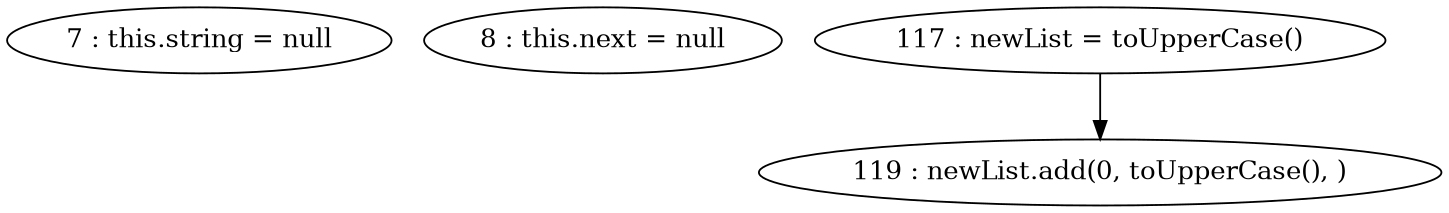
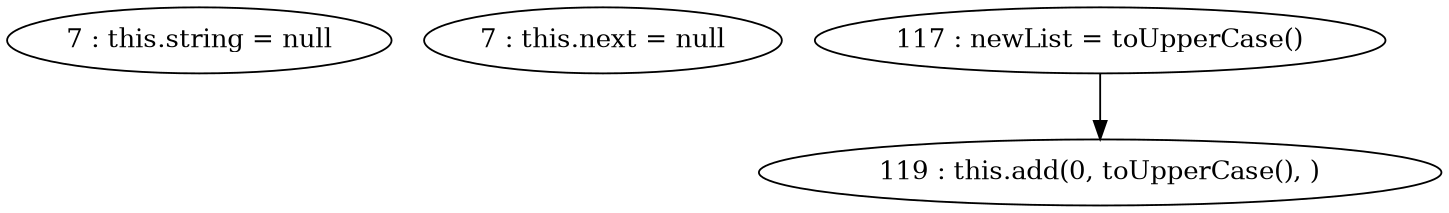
(603, 40) -> (603, 40)
(1100, 172) -> (1100, 172)
